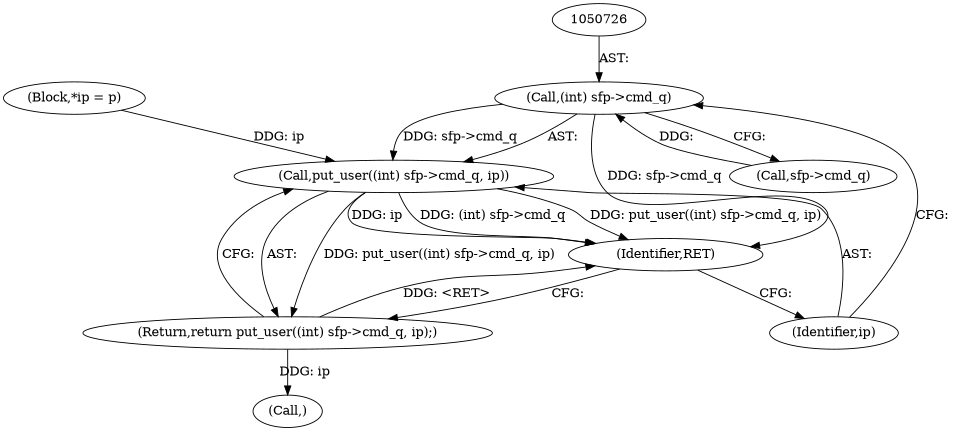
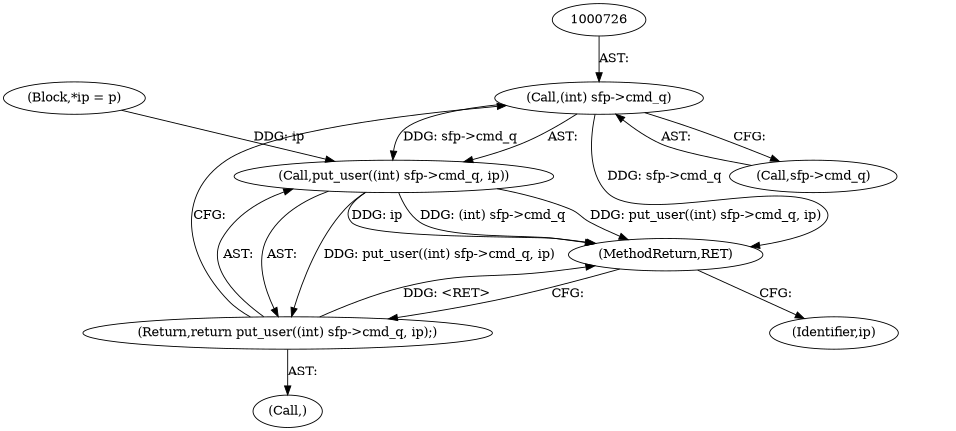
(599, 20) -> (599, 20)
(678, 137) -> (678, 137)
(893, 150) -> (278, 140)
(710, 195) -> none
(240, 255) -> (240, 255)
(666, 255) -> (666, 255)
(305, 372) -> (305, 372)
